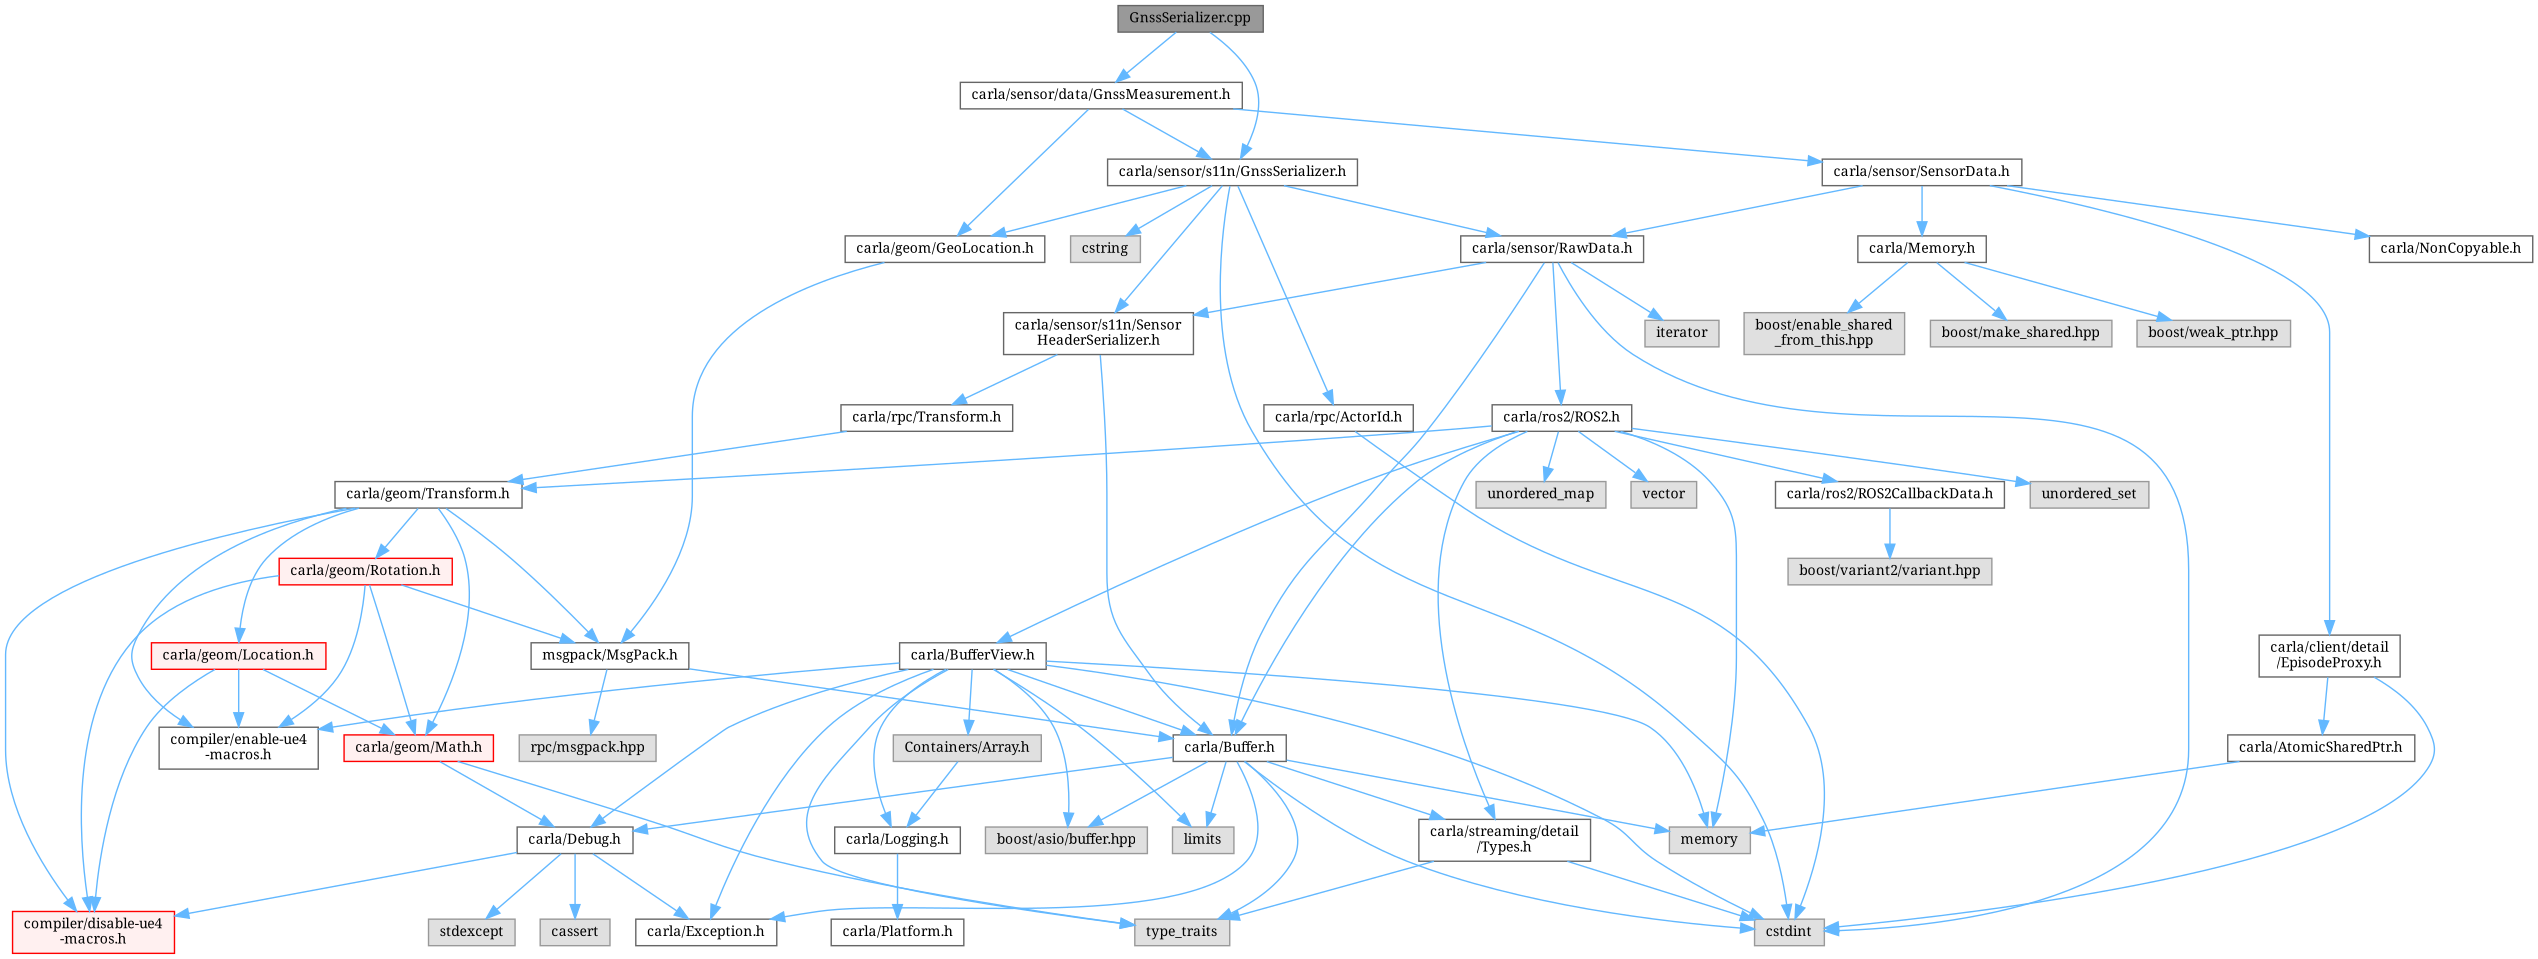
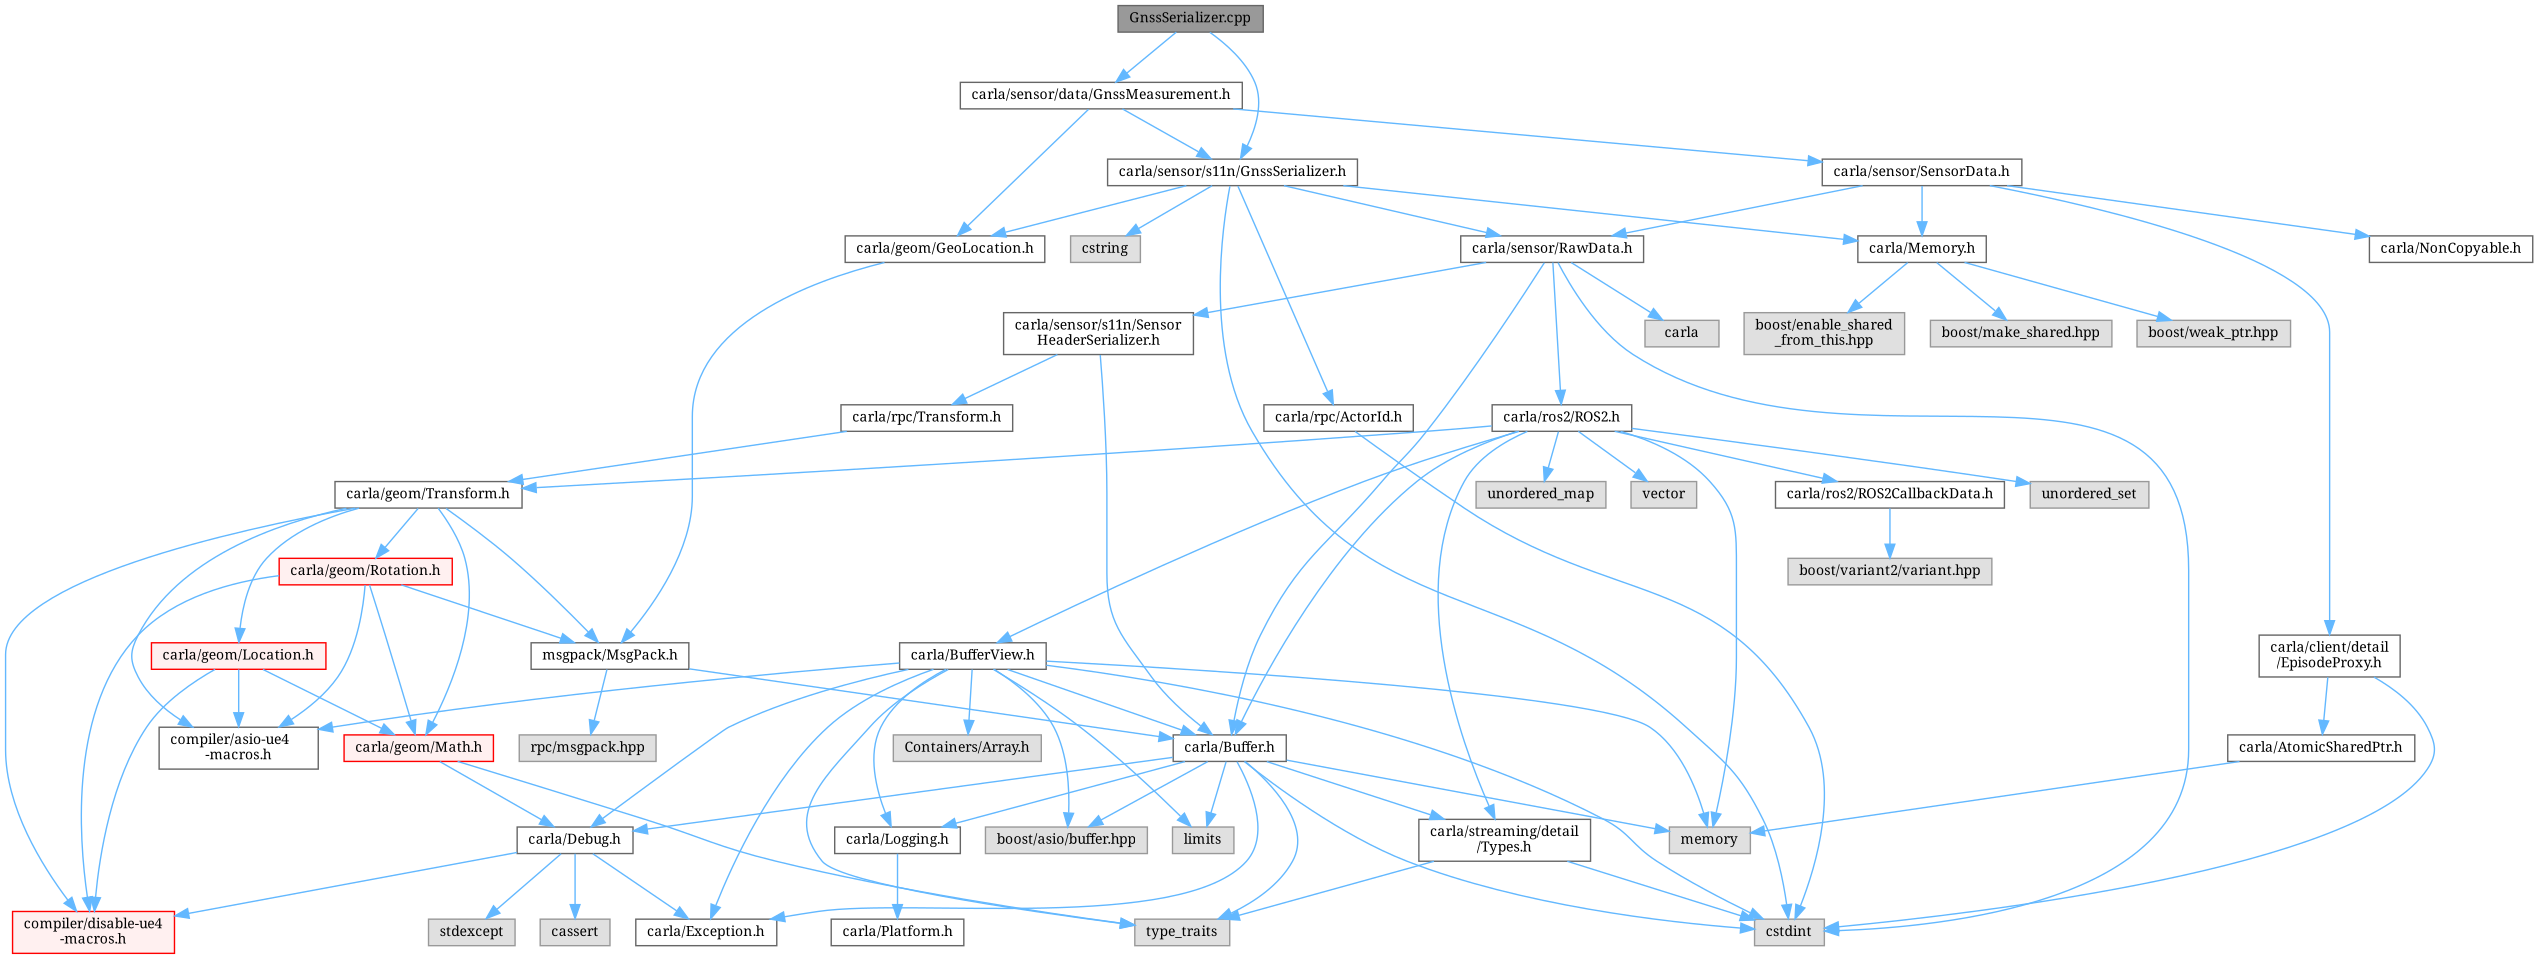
(1174, 244) -> (1593, 213)
(1682, 334) -> (1682, 334)
(239, 748) -> (239, 748)
(944, 779) -> (1082, 789)
